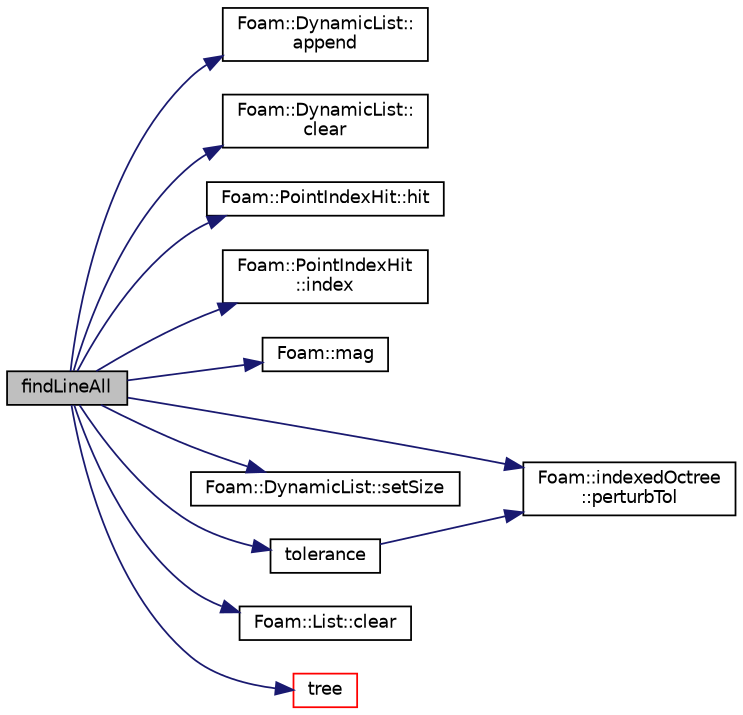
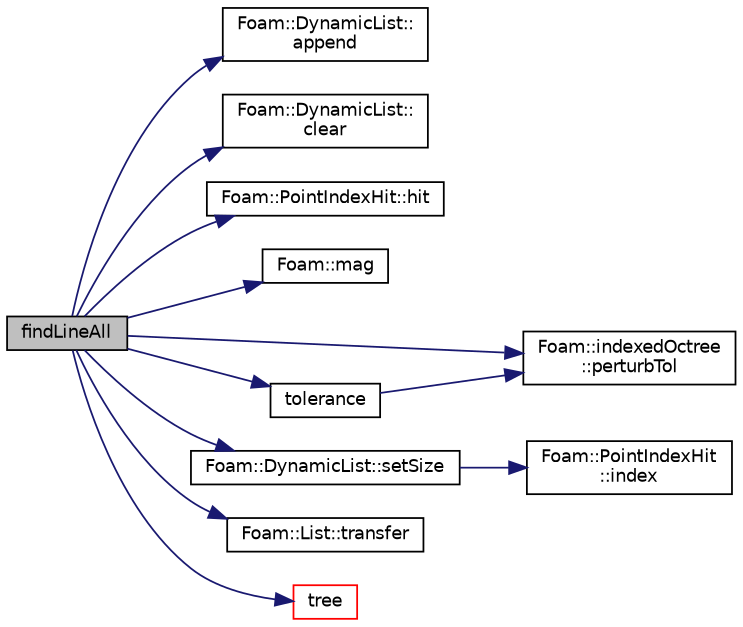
(156, 338) -> (484, 468)
(325, 623) -> (325, 535)
